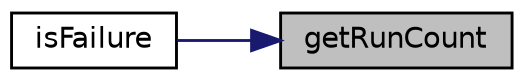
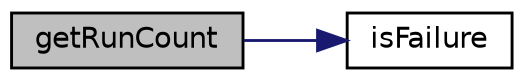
(214, 41) -> (281, 41)
